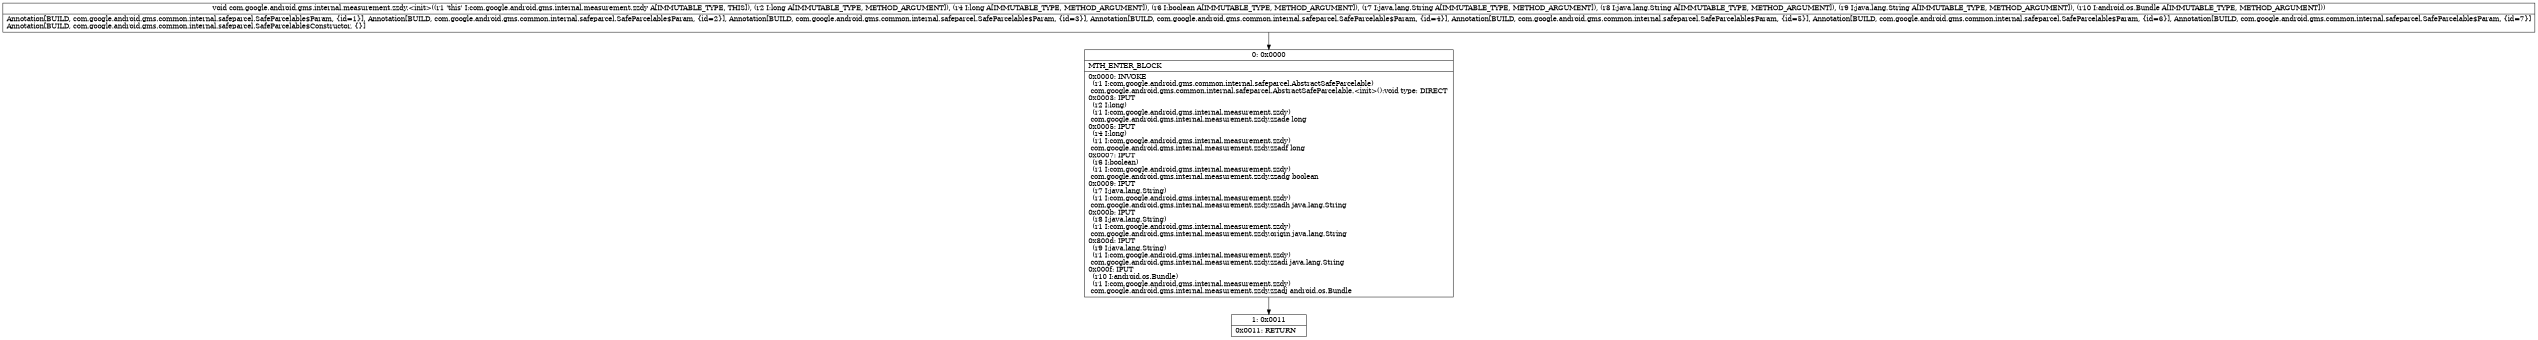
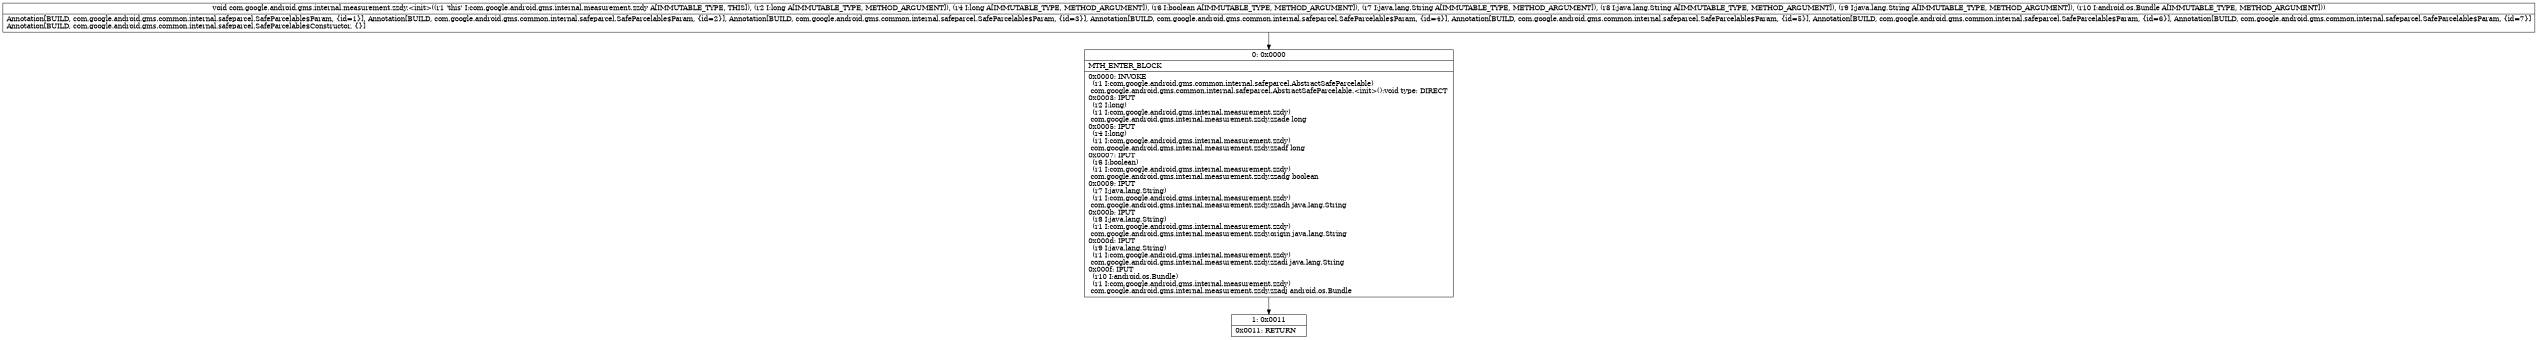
(1114, 241) -> (1114, 241)
